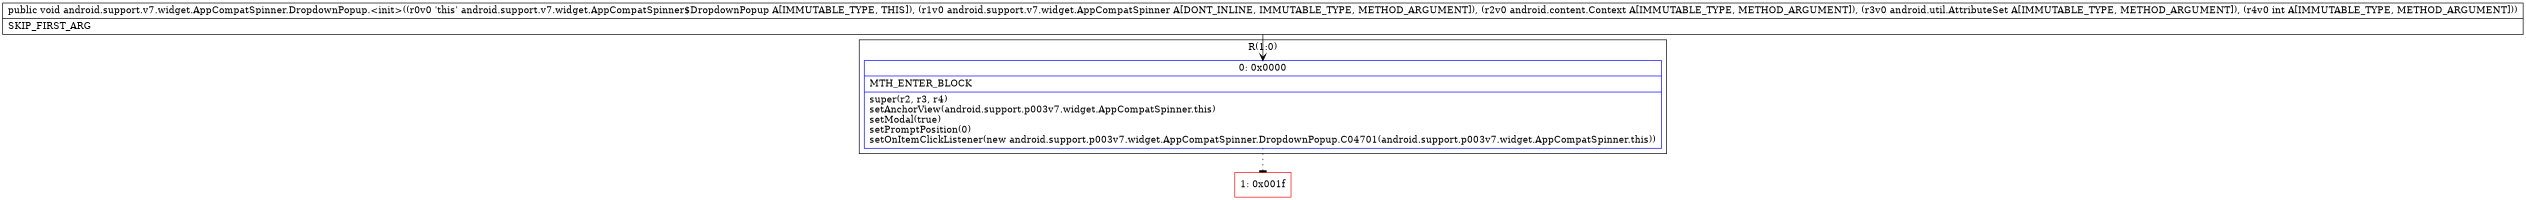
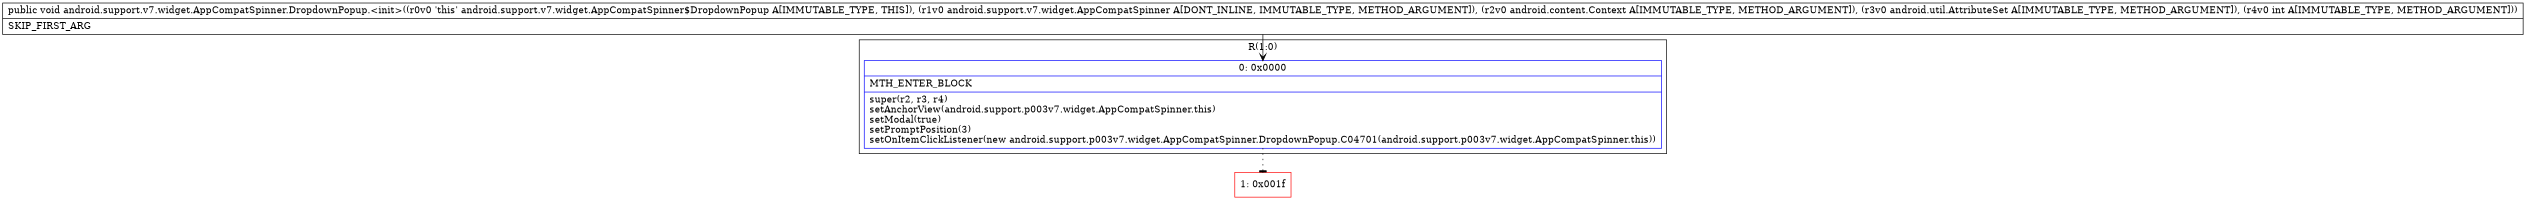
(920, 130) -> (920, 130)
